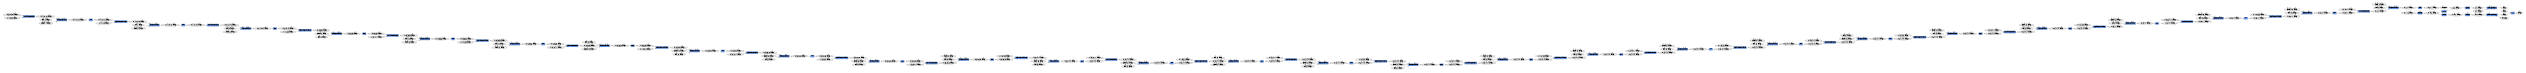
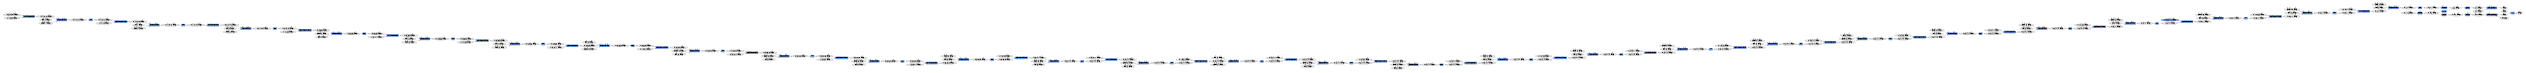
(2444, 8) -> (2444, 8)
(2170, 20) -> (2170, 20)
